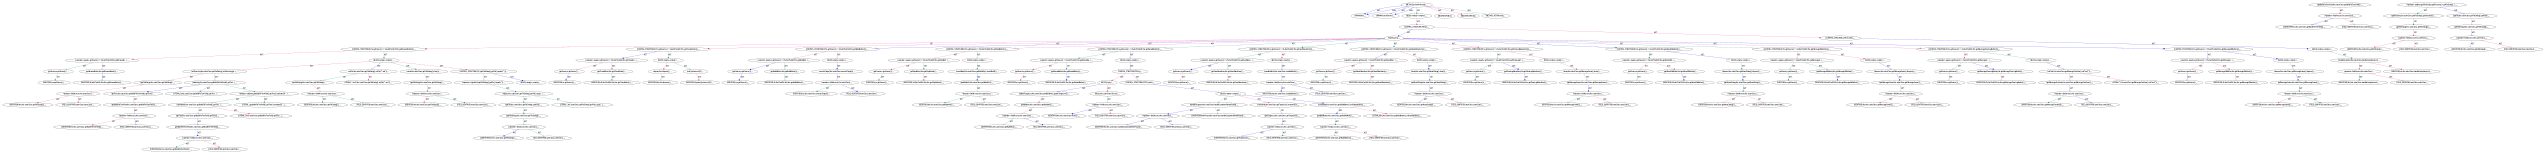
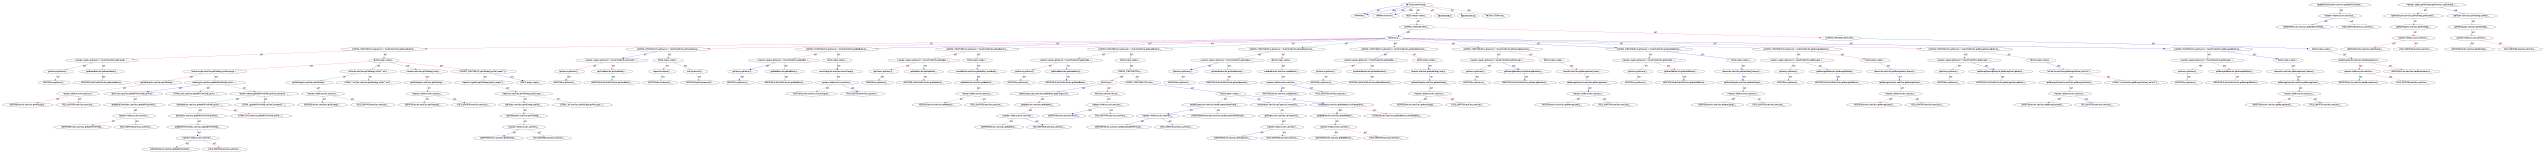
(1435, 10) -> (1429, 11)
